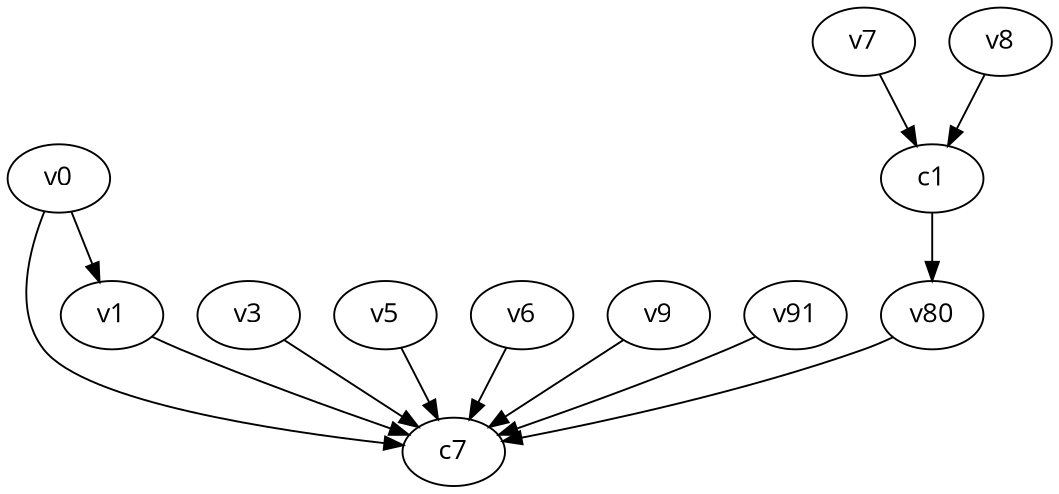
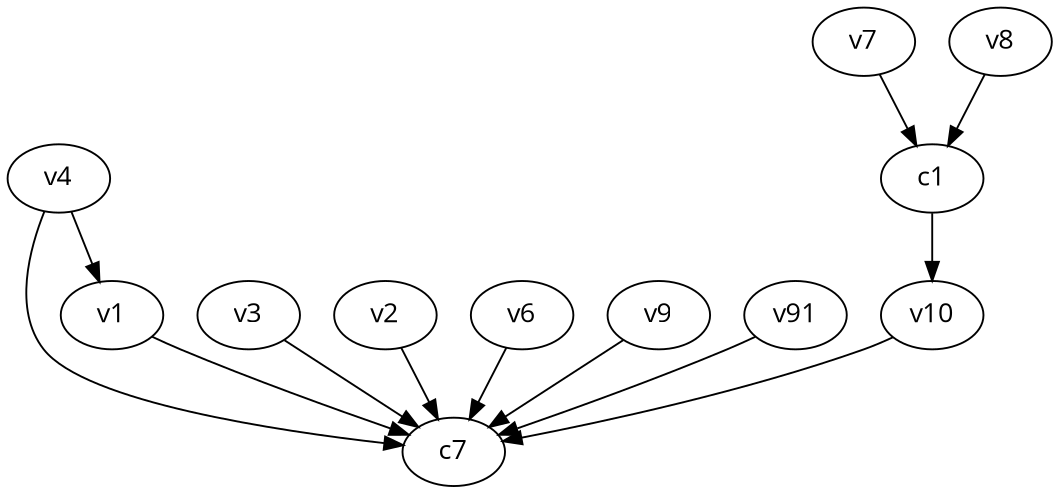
(59, 178) -> (59, 178)
(385, 315) -> (385, 315)
(932, 315) -> (932, 315)
